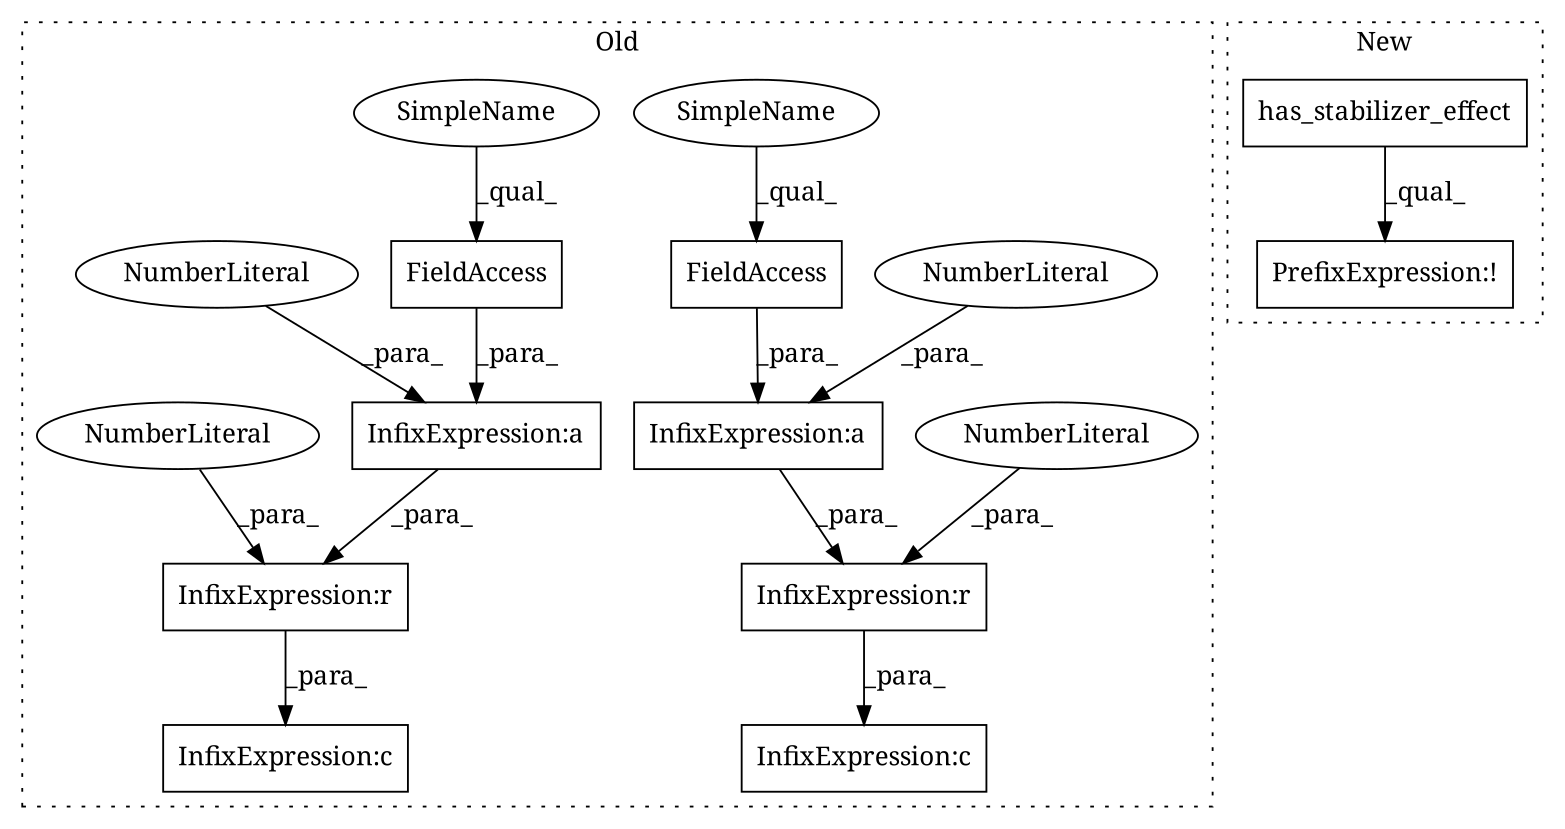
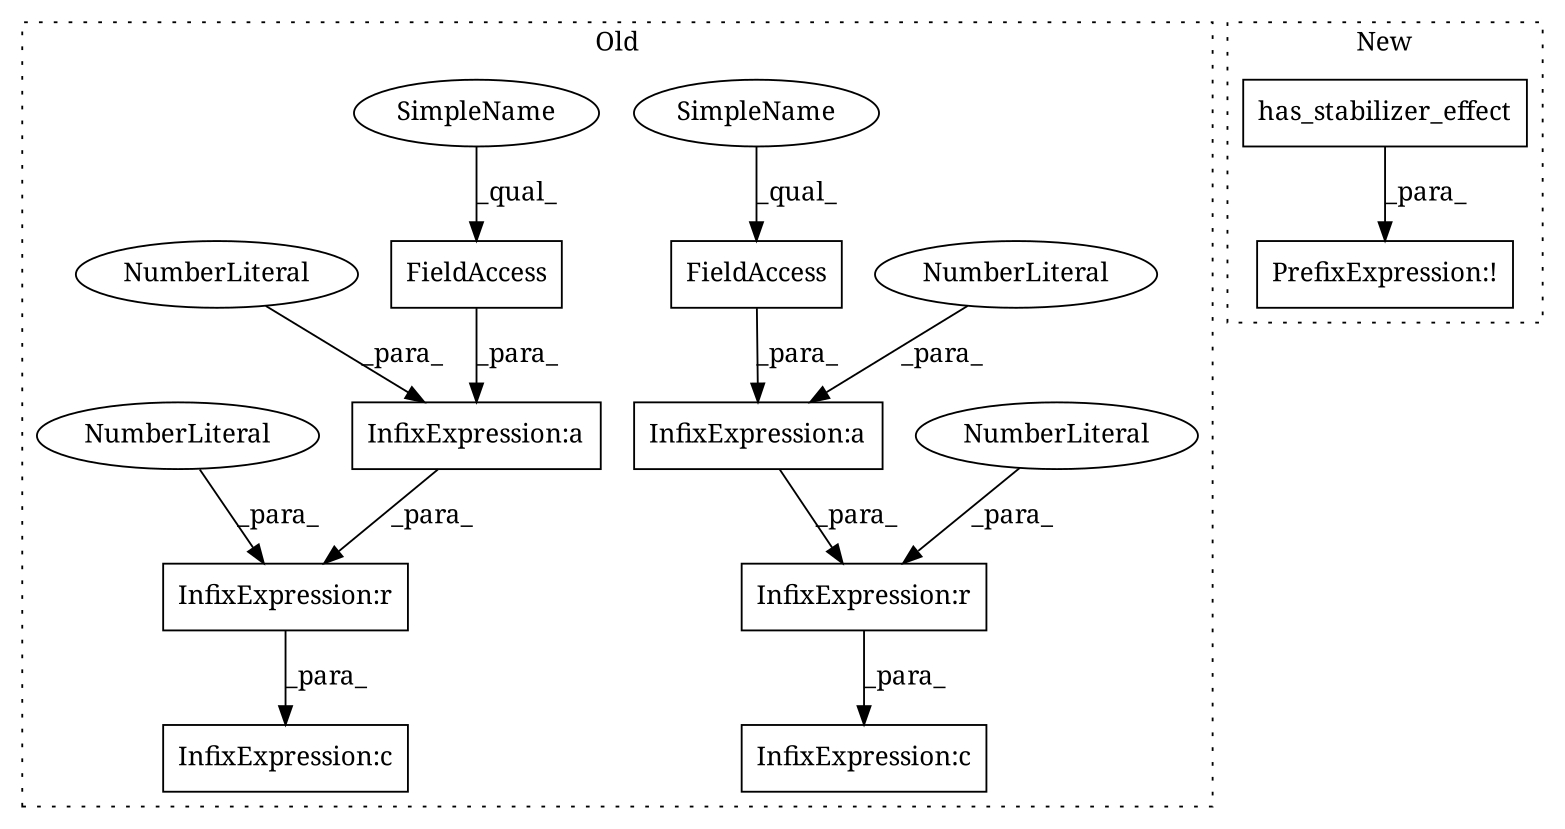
(1426, 194) -> (1427, 194)
